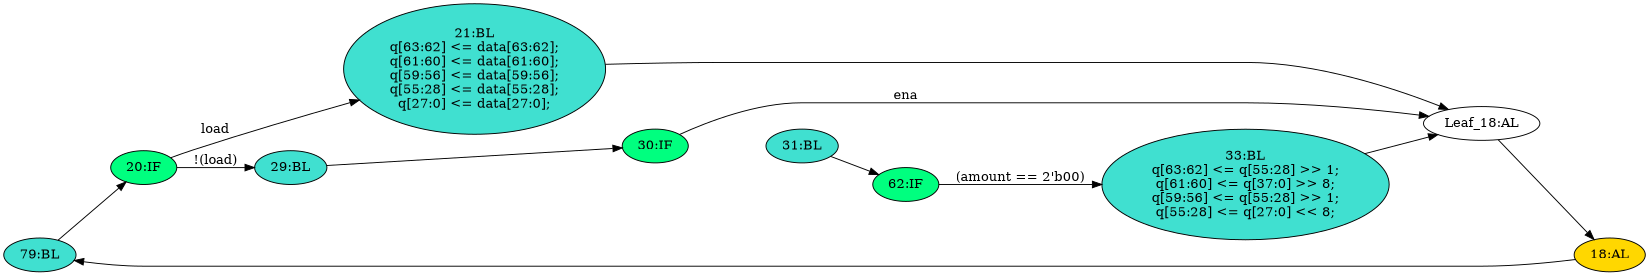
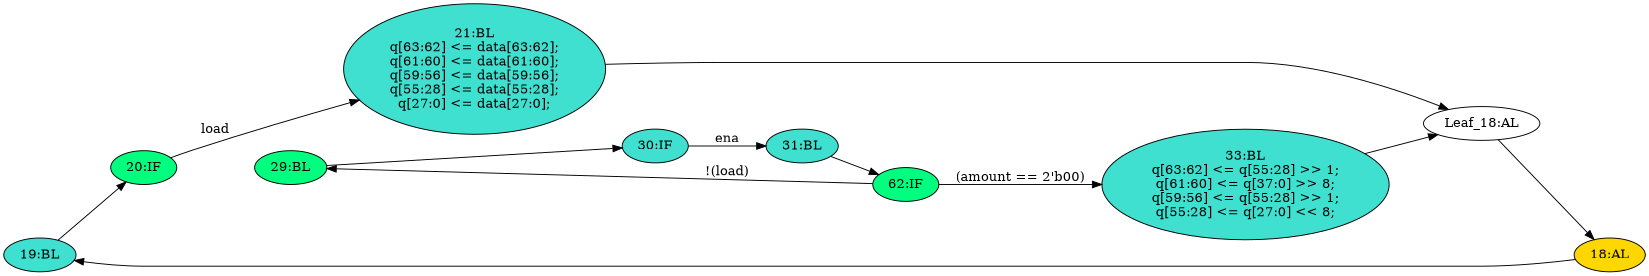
(1047, 103) -> (722, 146)
(655, 146) -> (655, 146)
(211, 168) -> (605, 176)
(291, 168) -> (291, 168)
(40, 255) -> (40, 255)
